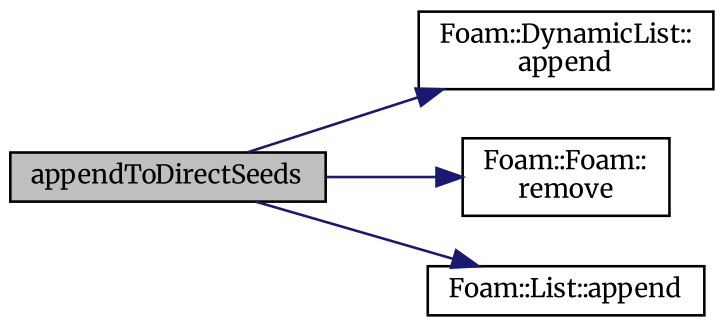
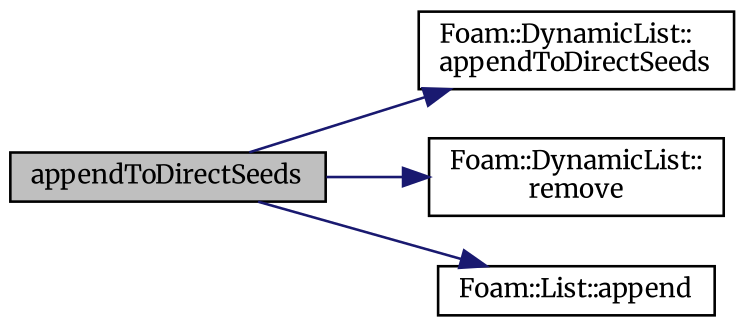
(566, 50) -> (576, 50)
(566, 177) -> (576, 177)
